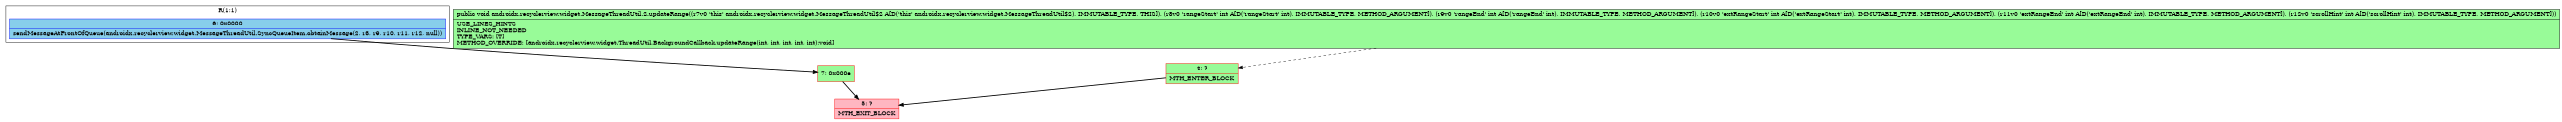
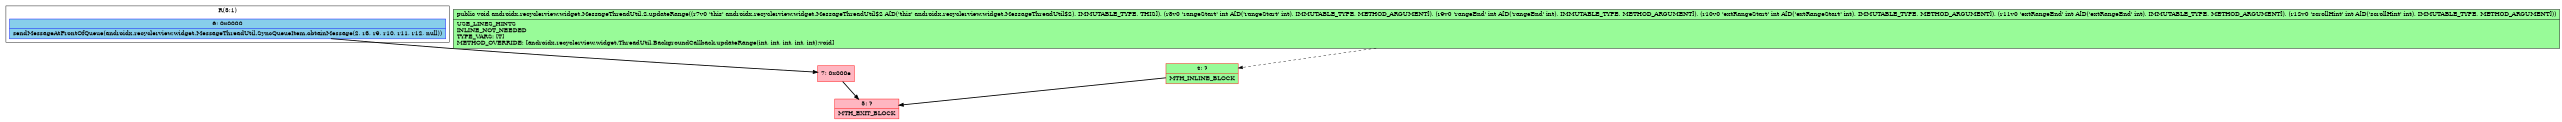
(228, 11) -> (228, 11)
(836, 74) -> (836, 74)
(1202, 79) -> (1202, 79)
